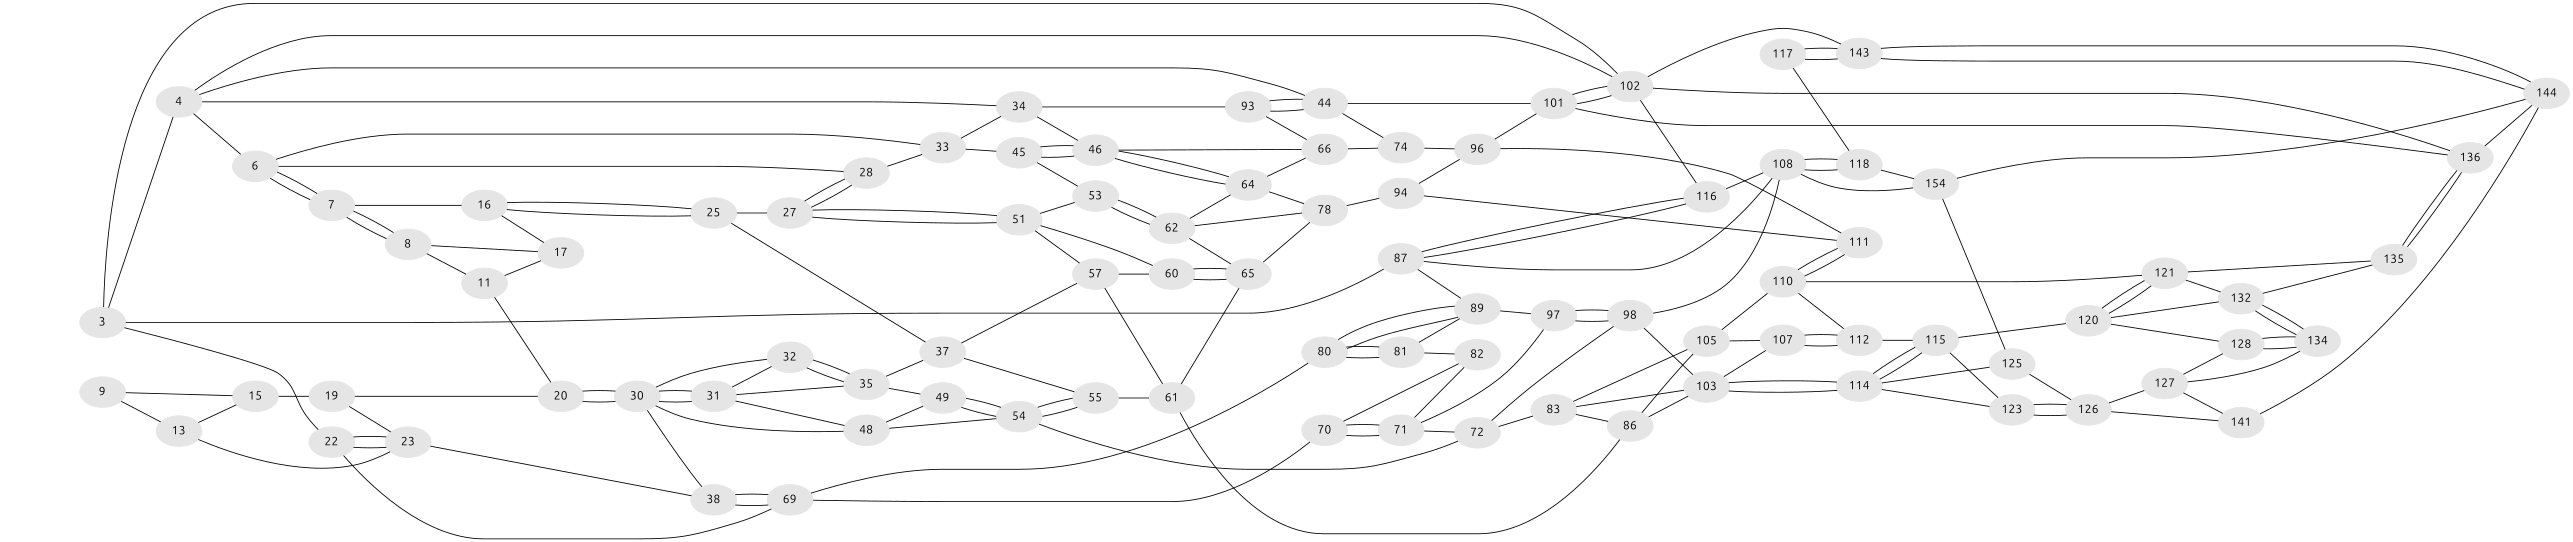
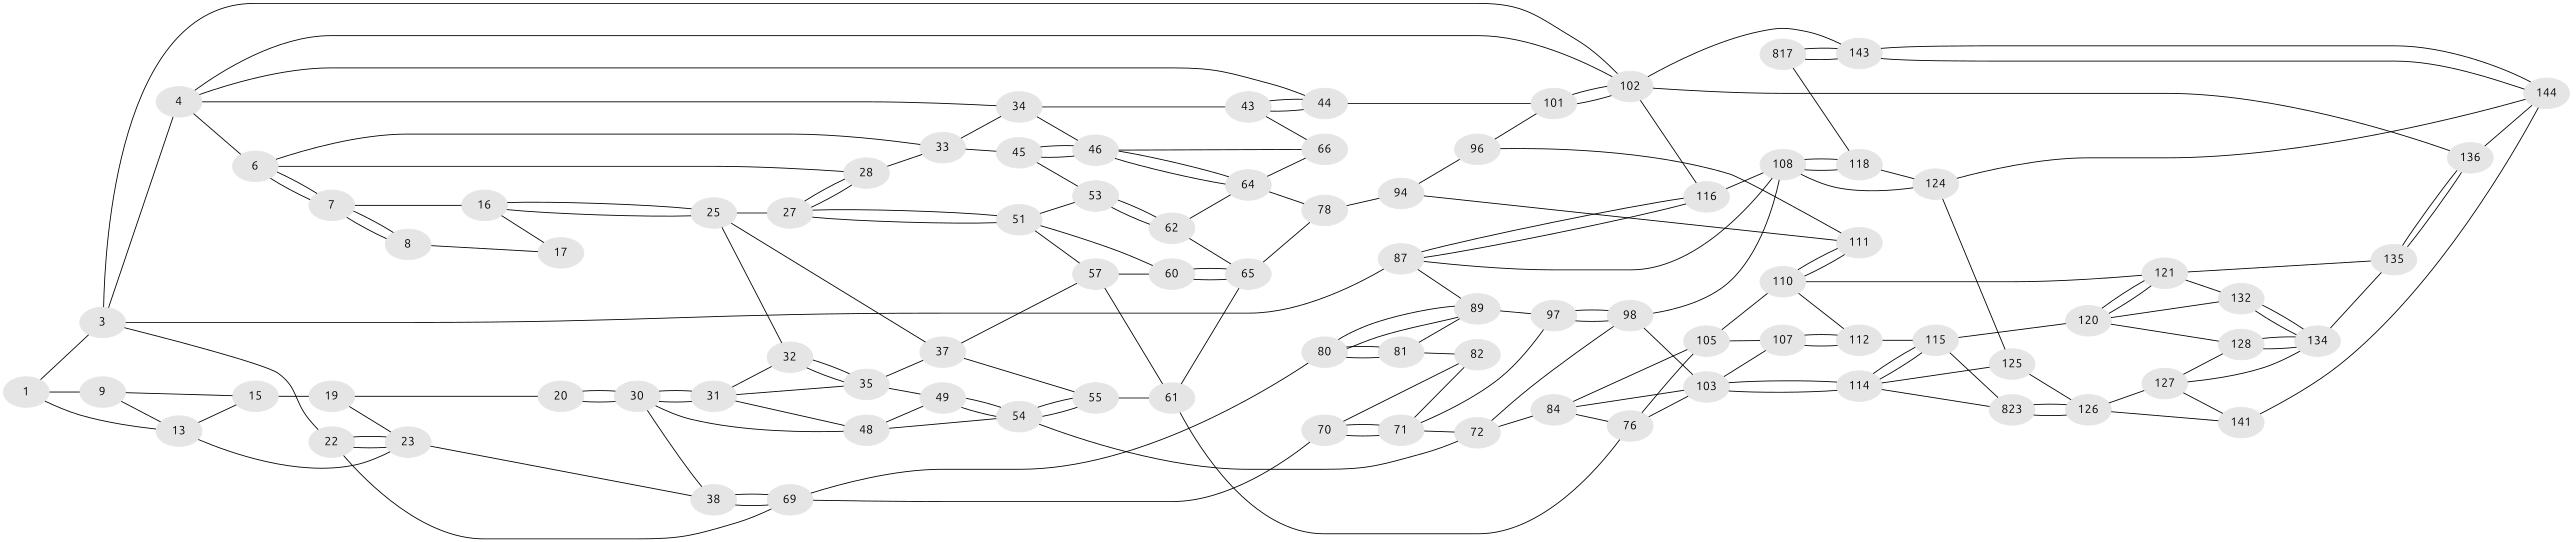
(1783, 54) -> (1783, 54)
(1248, 107) -> (1248, 107)
(2012, 126) -> none
(1401, 148) -> none
(1936, 184) -> (1936, 184)
(1248, 219) -> none
(2318, 279) -> (2356, 300)
(485, 283) -> none
(710, 368) -> (752, 285)
none -> (26, 392)
(1554, 410) -> (1554, 410)
(2012, 410) -> (2012, 410)
(1630, 426) -> (1630, 426)
